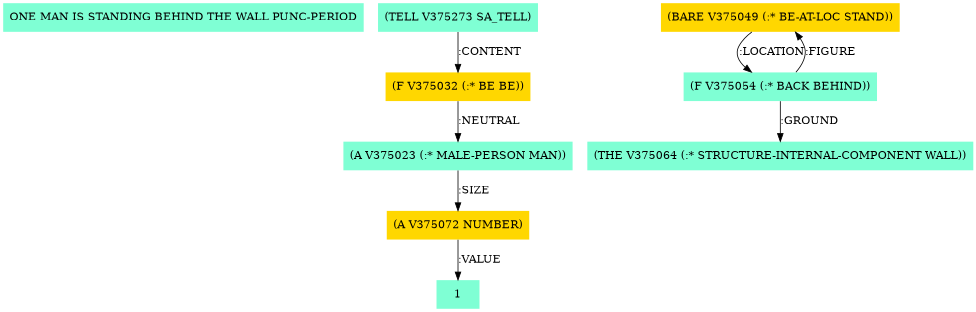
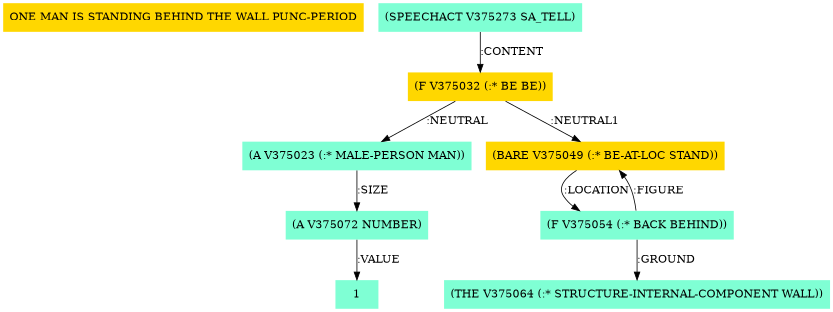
(183, 18) -> (183, 18)
(458, 18) -> (480, 18)
none -> (539, 119)
(458, 225) -> (357, 225)
